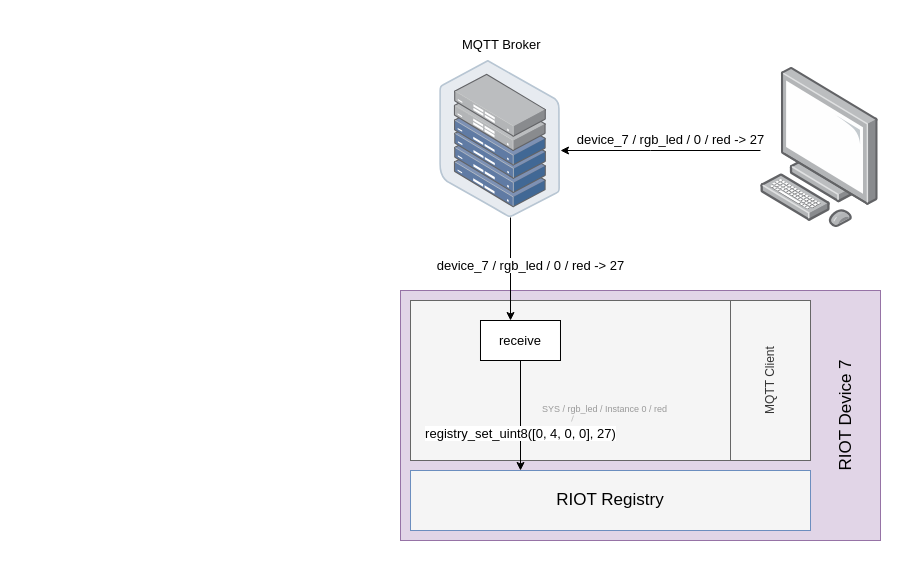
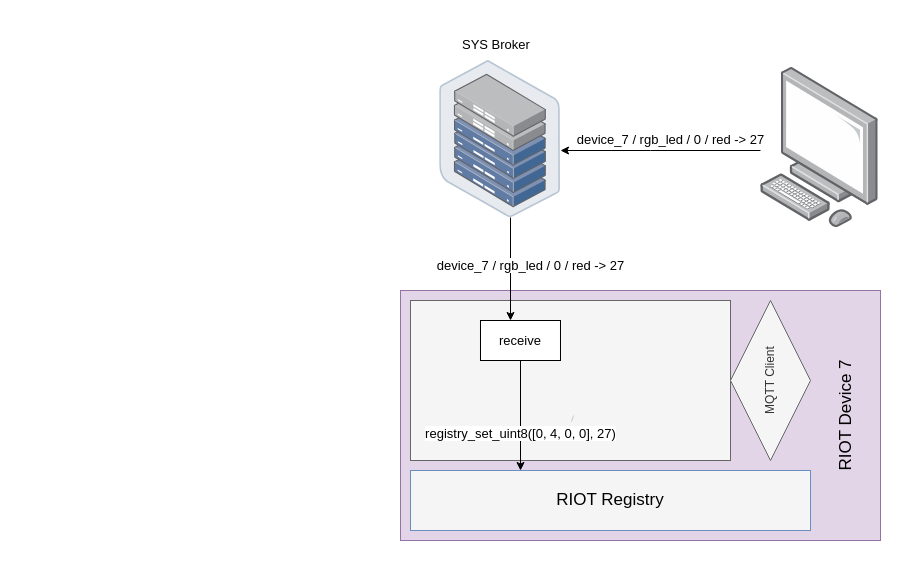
(498, 45) -> (495, 45)
(771, 381) -> (771, 381)
(626, 410) -> none
